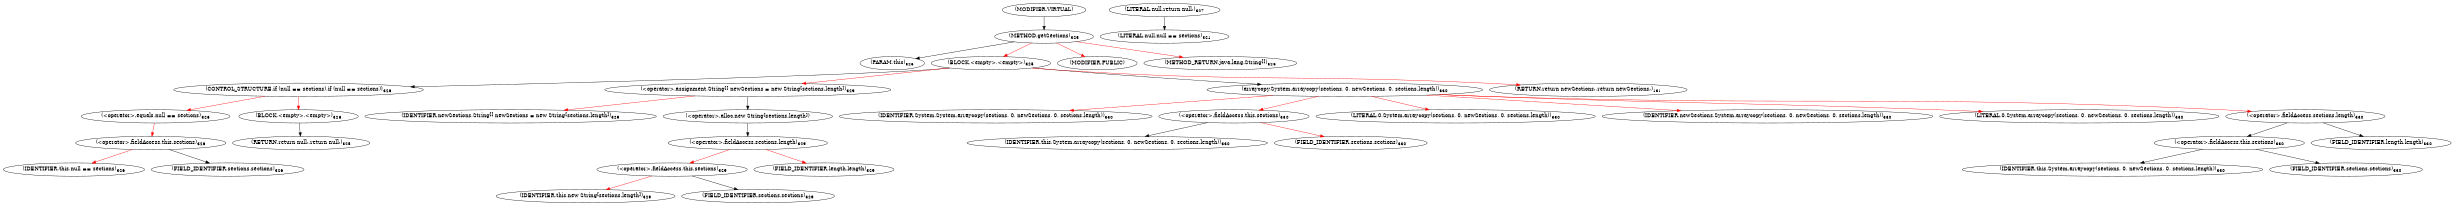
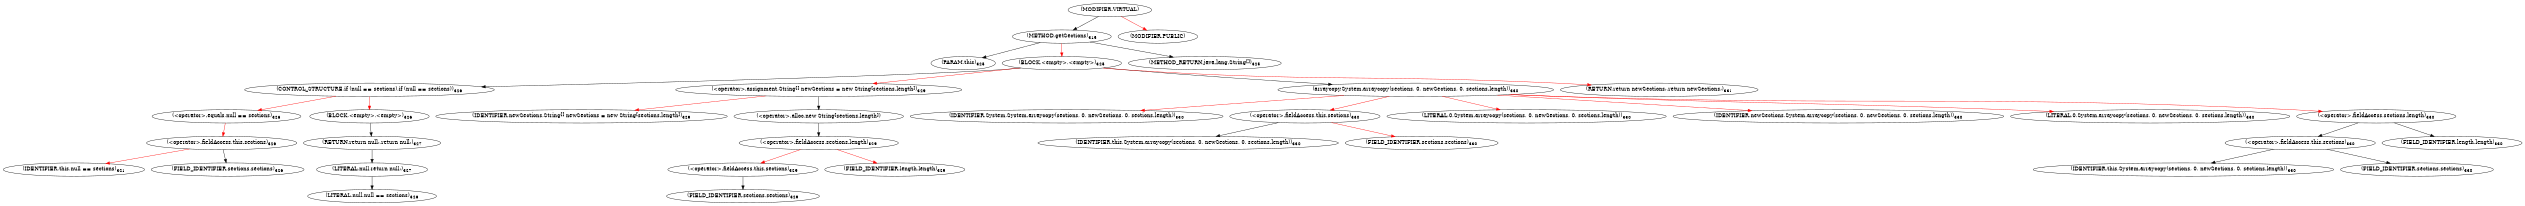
(1075, 36) -> (1093, 36)
(1207, 36) -> (414, 196)
(1069, 49) -> (1132, 22)
(1128, 49) -> (1130, 49)
(1657, 89) -> (1728, 89)
(347, 142) -> (418, 142)
none -> (372, 154)
(121, 169) -> (121, 169)
(586, 196) -> none
